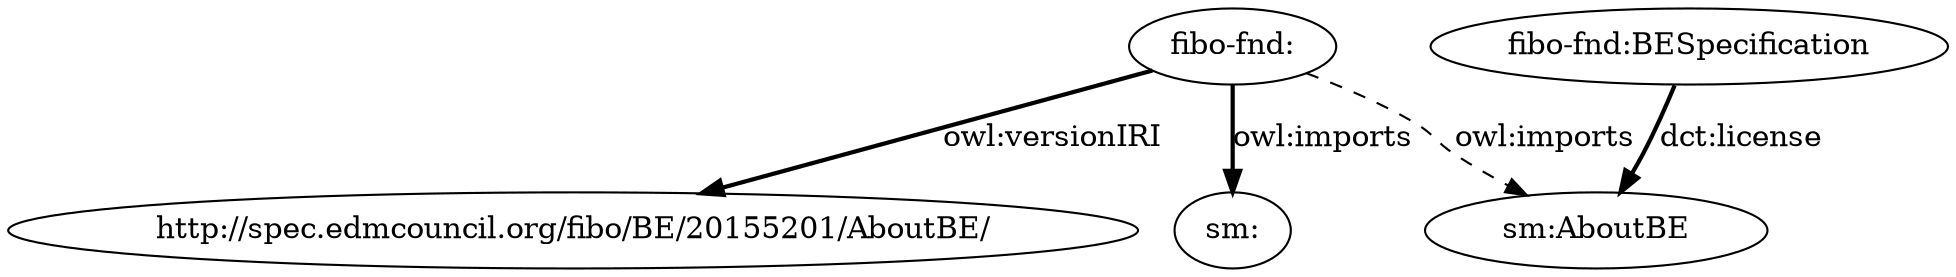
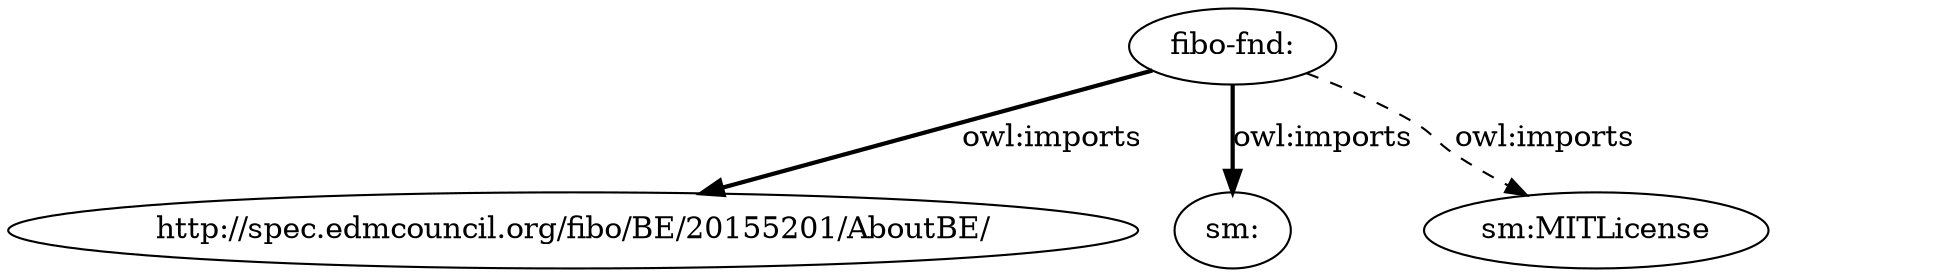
(1689, 47) -> none
(1052, 138) -> (1052, 138)
(1596, 230) -> (1596, 230)
